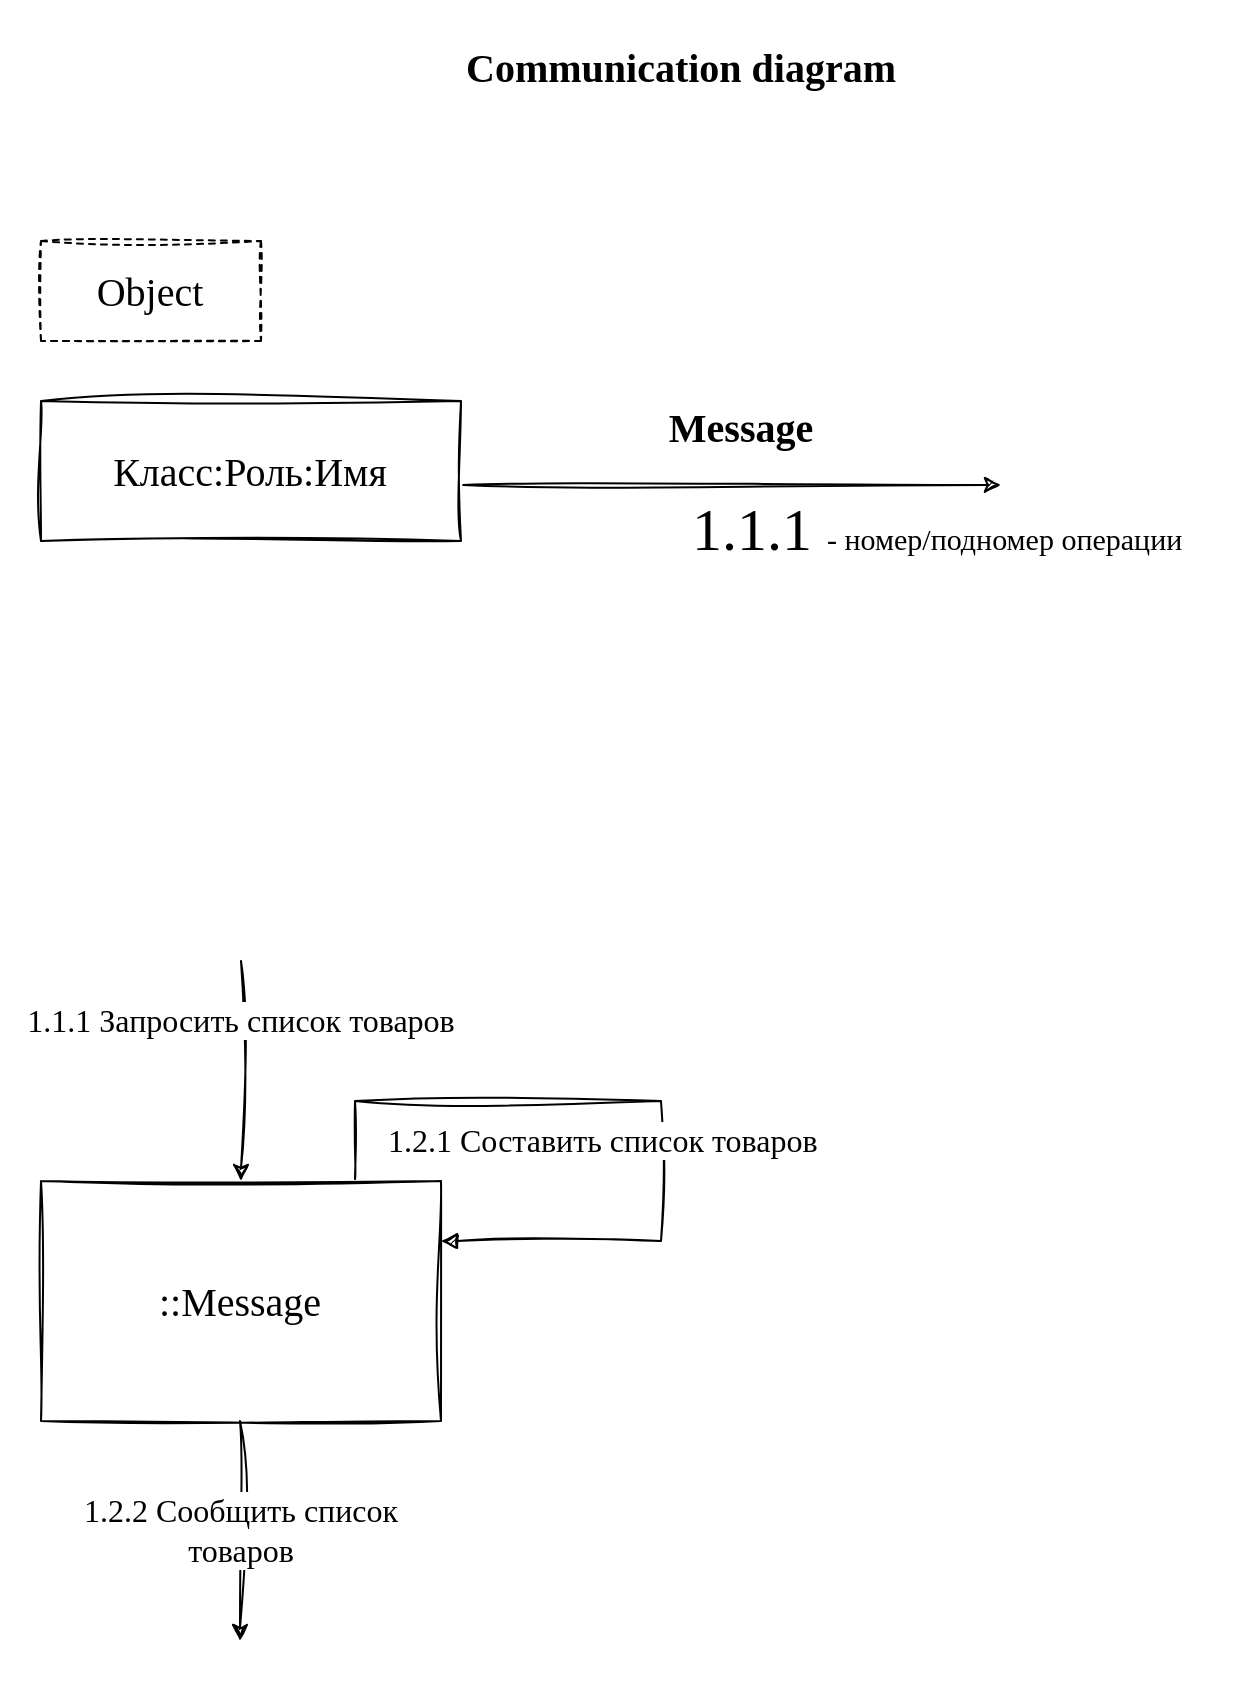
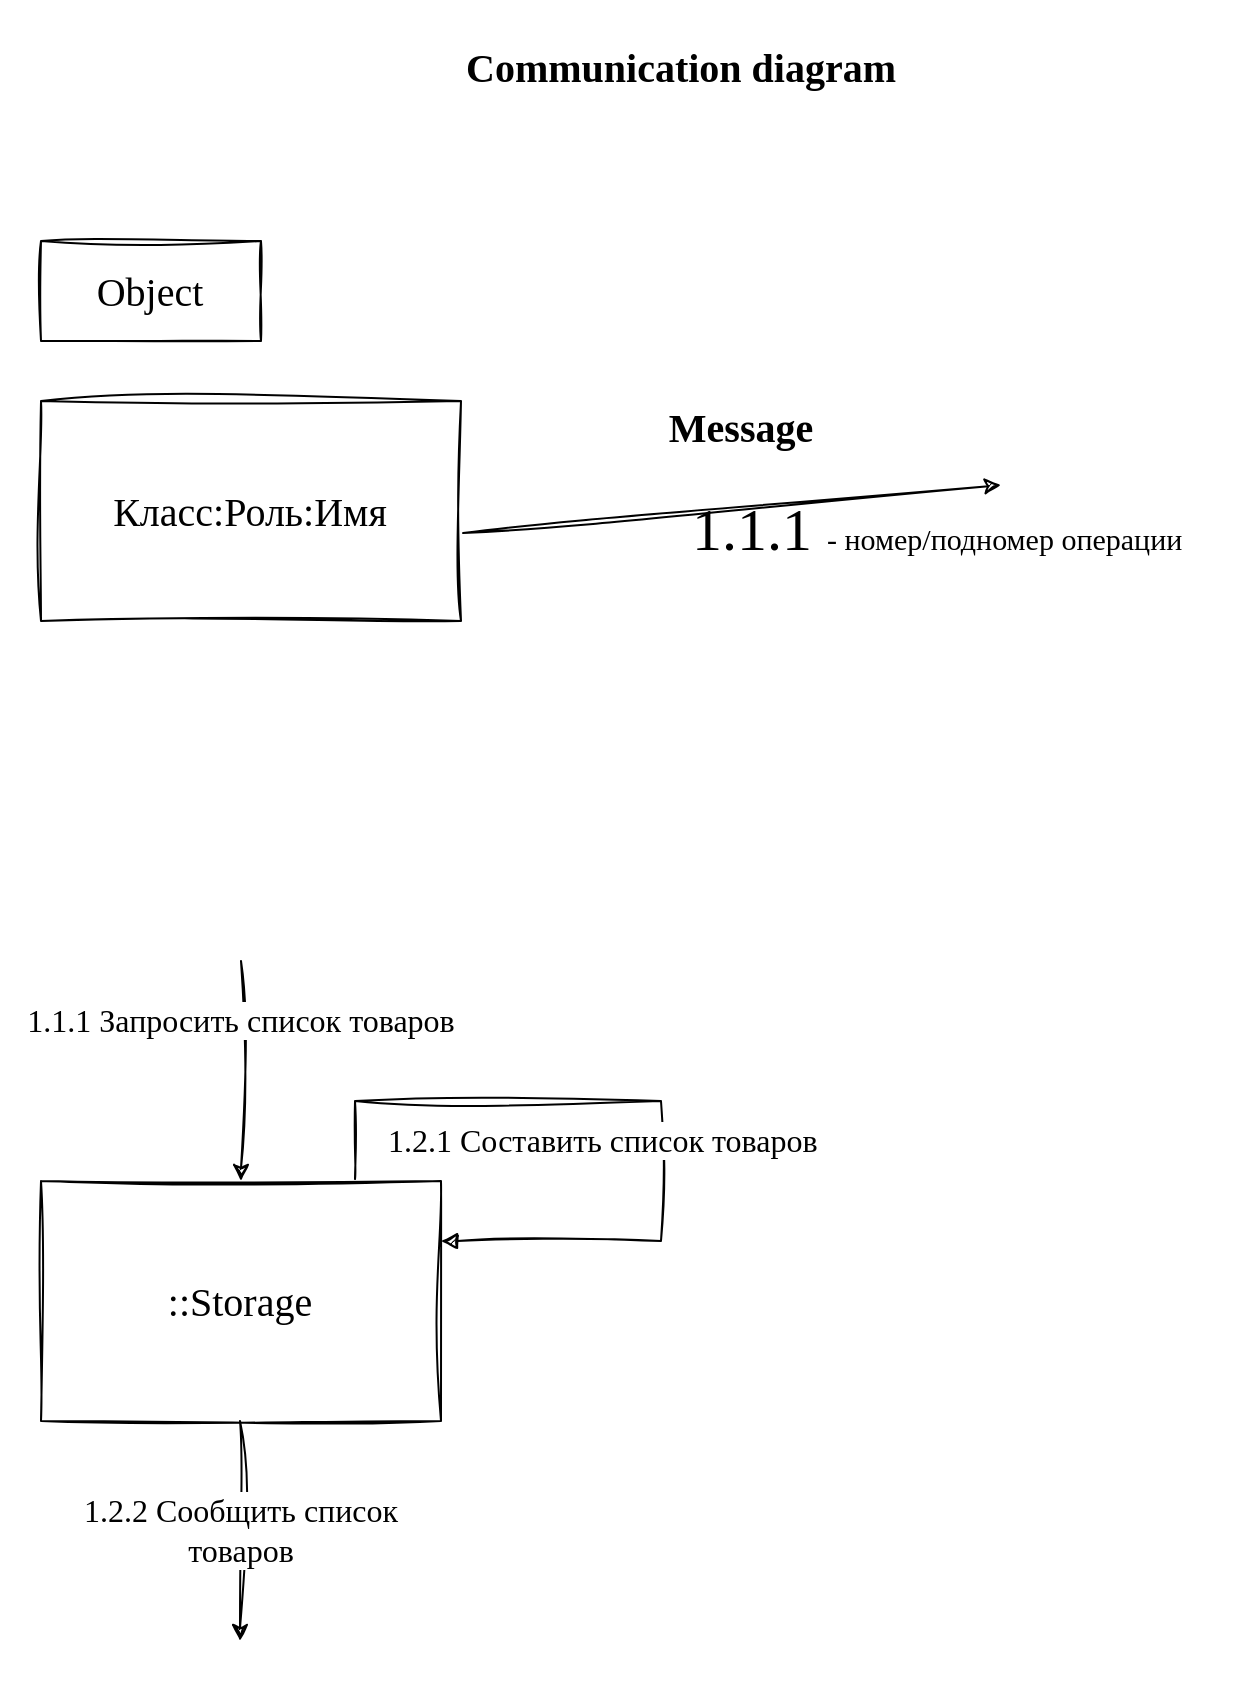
(151, 291) -> (151, 291)
(251, 471) -> (251, 511)
(241, 1301) -> (241, 1301)
